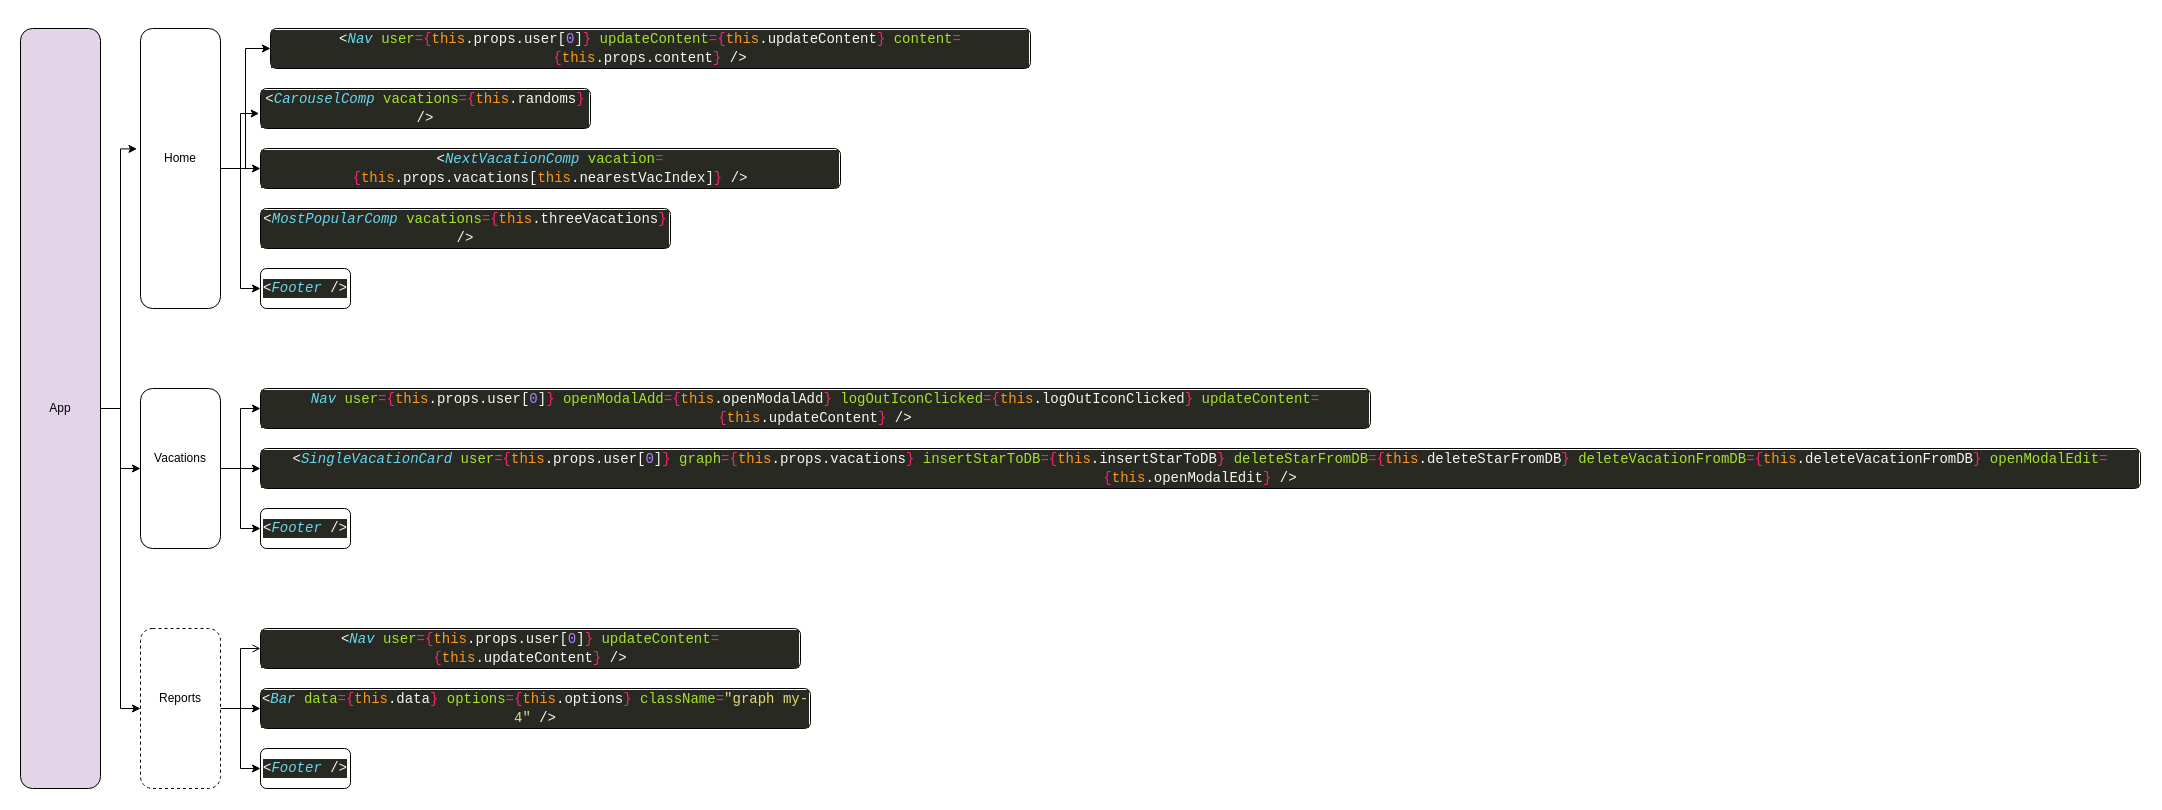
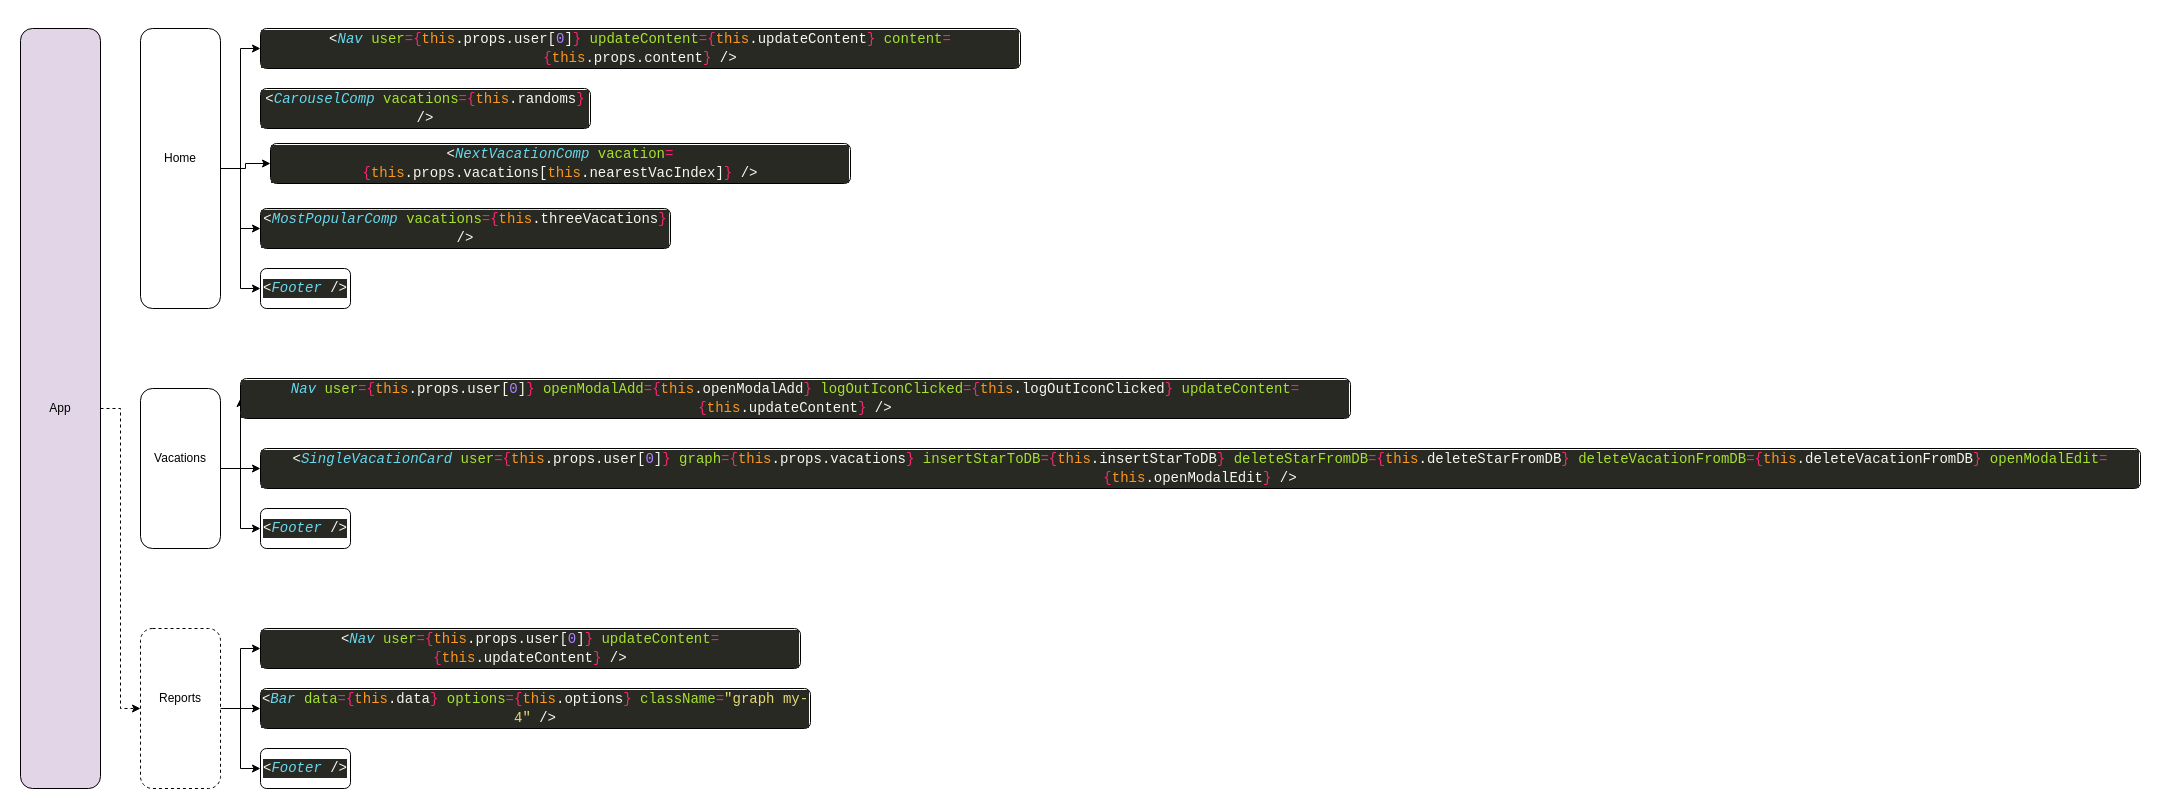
(651, 49) -> (641, 49)
(247, 114) -> none
(551, 169) -> (561, 164)
none -> (248, 229)
(466, 229) -> (466, 229)
(121, 273) -> none
(816, 409) -> (796, 399)
(128, 469) -> none
(121, 595) -> (121, 595)
(254, 649) -> (252, 649)
